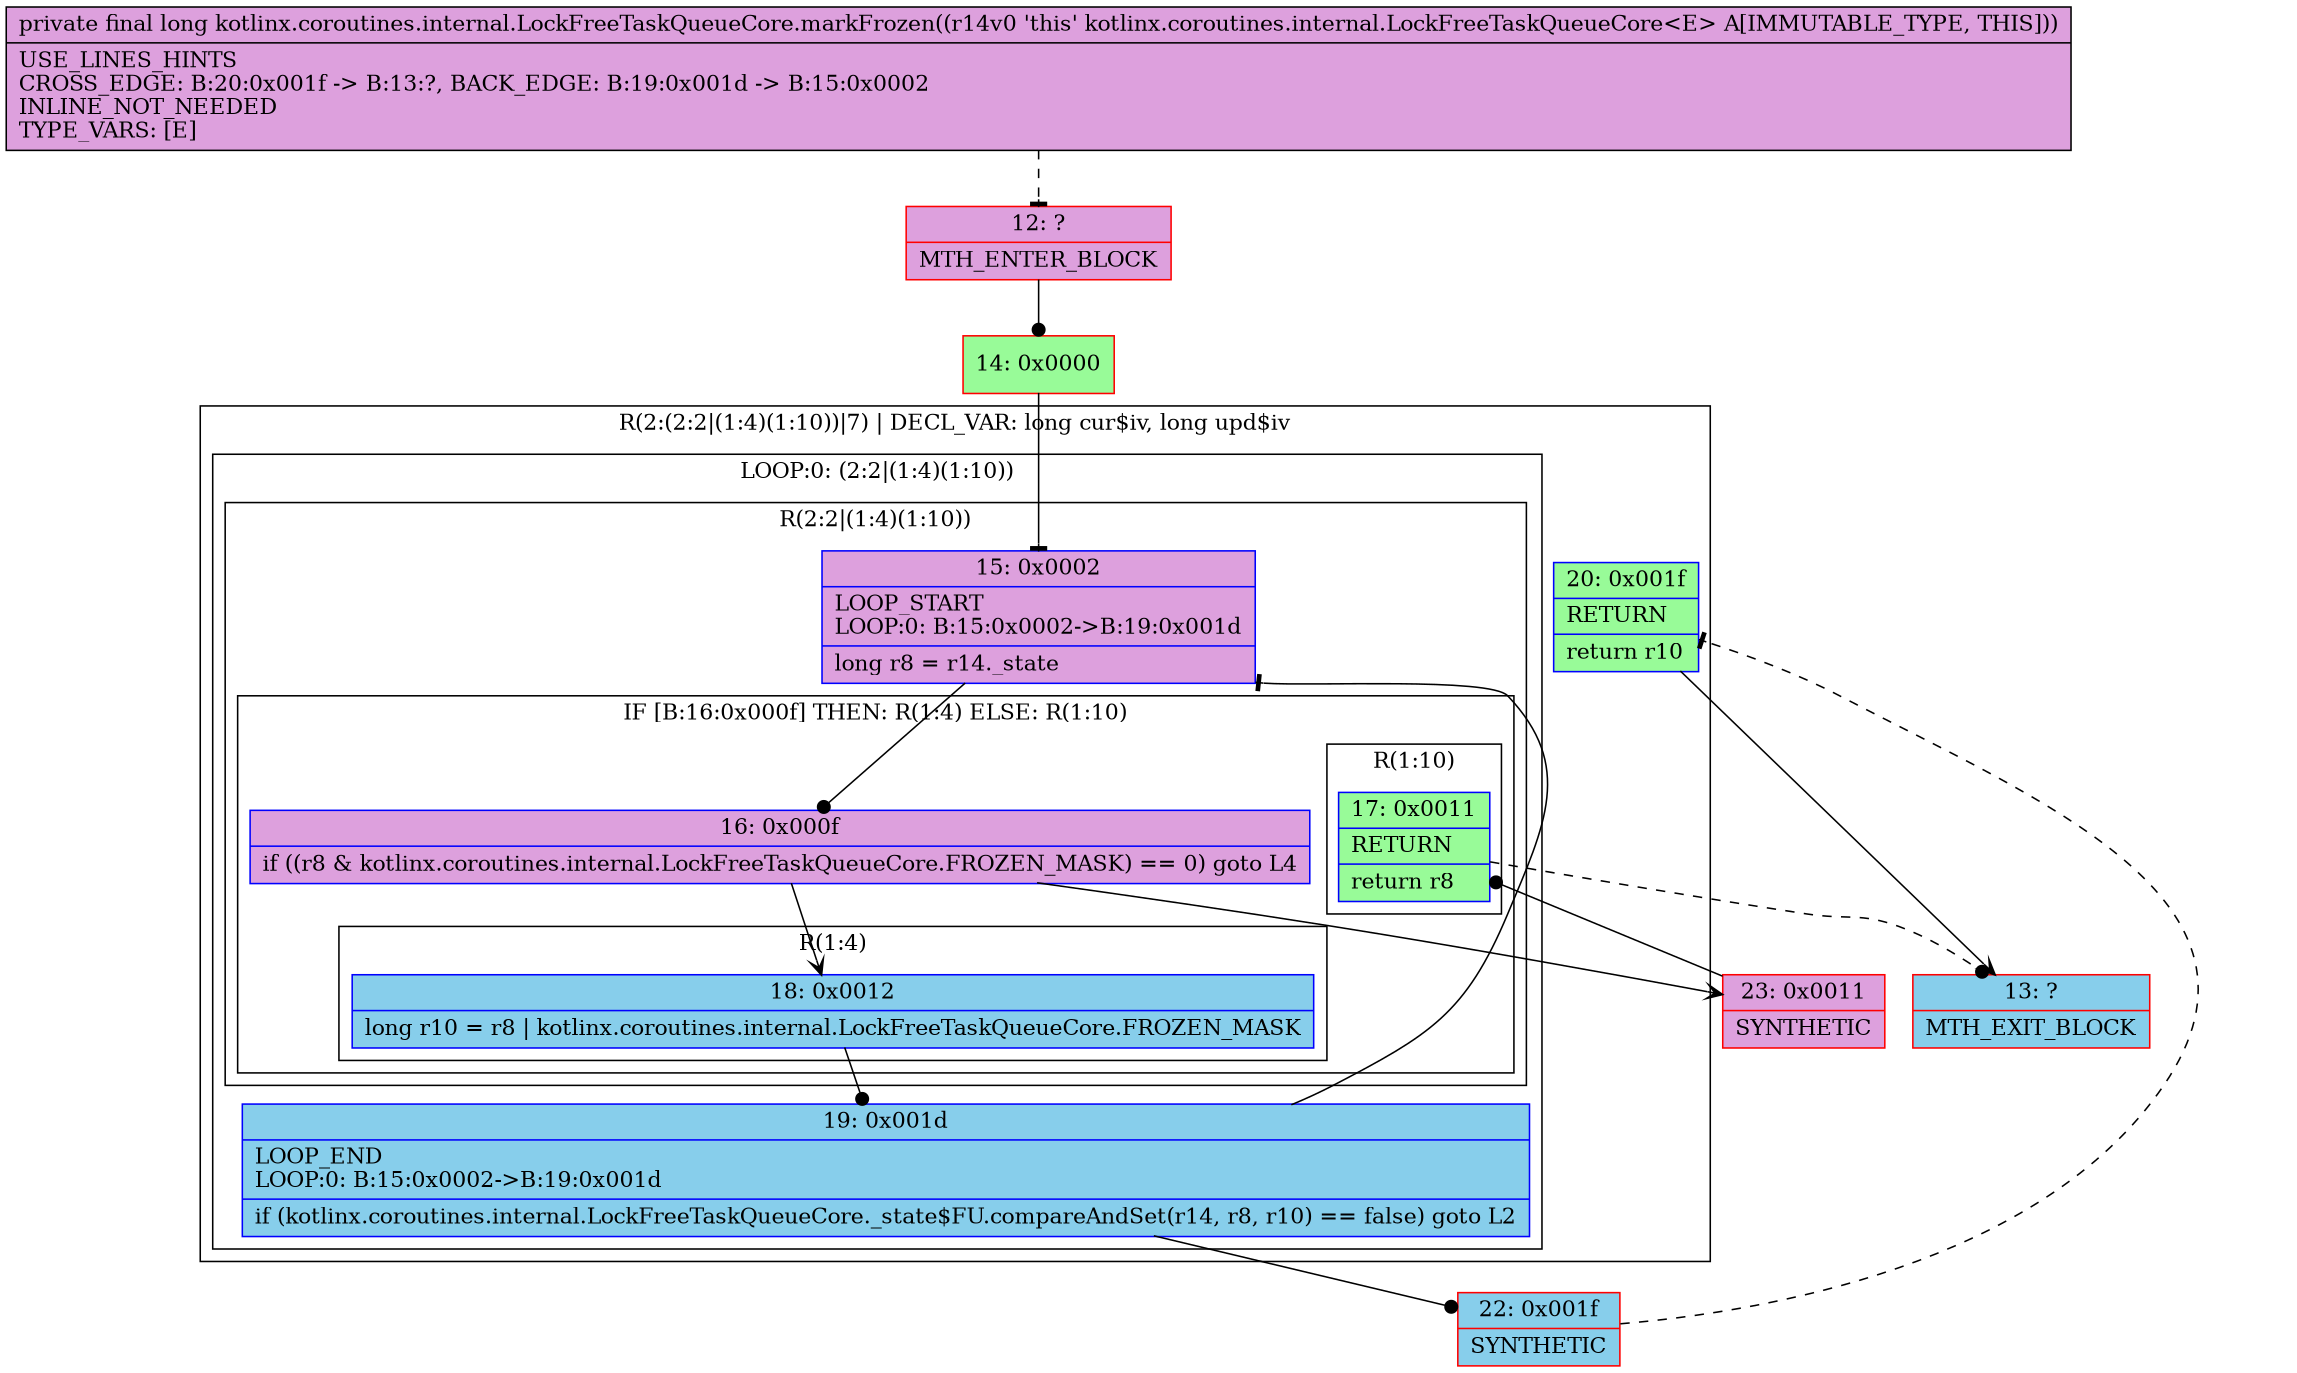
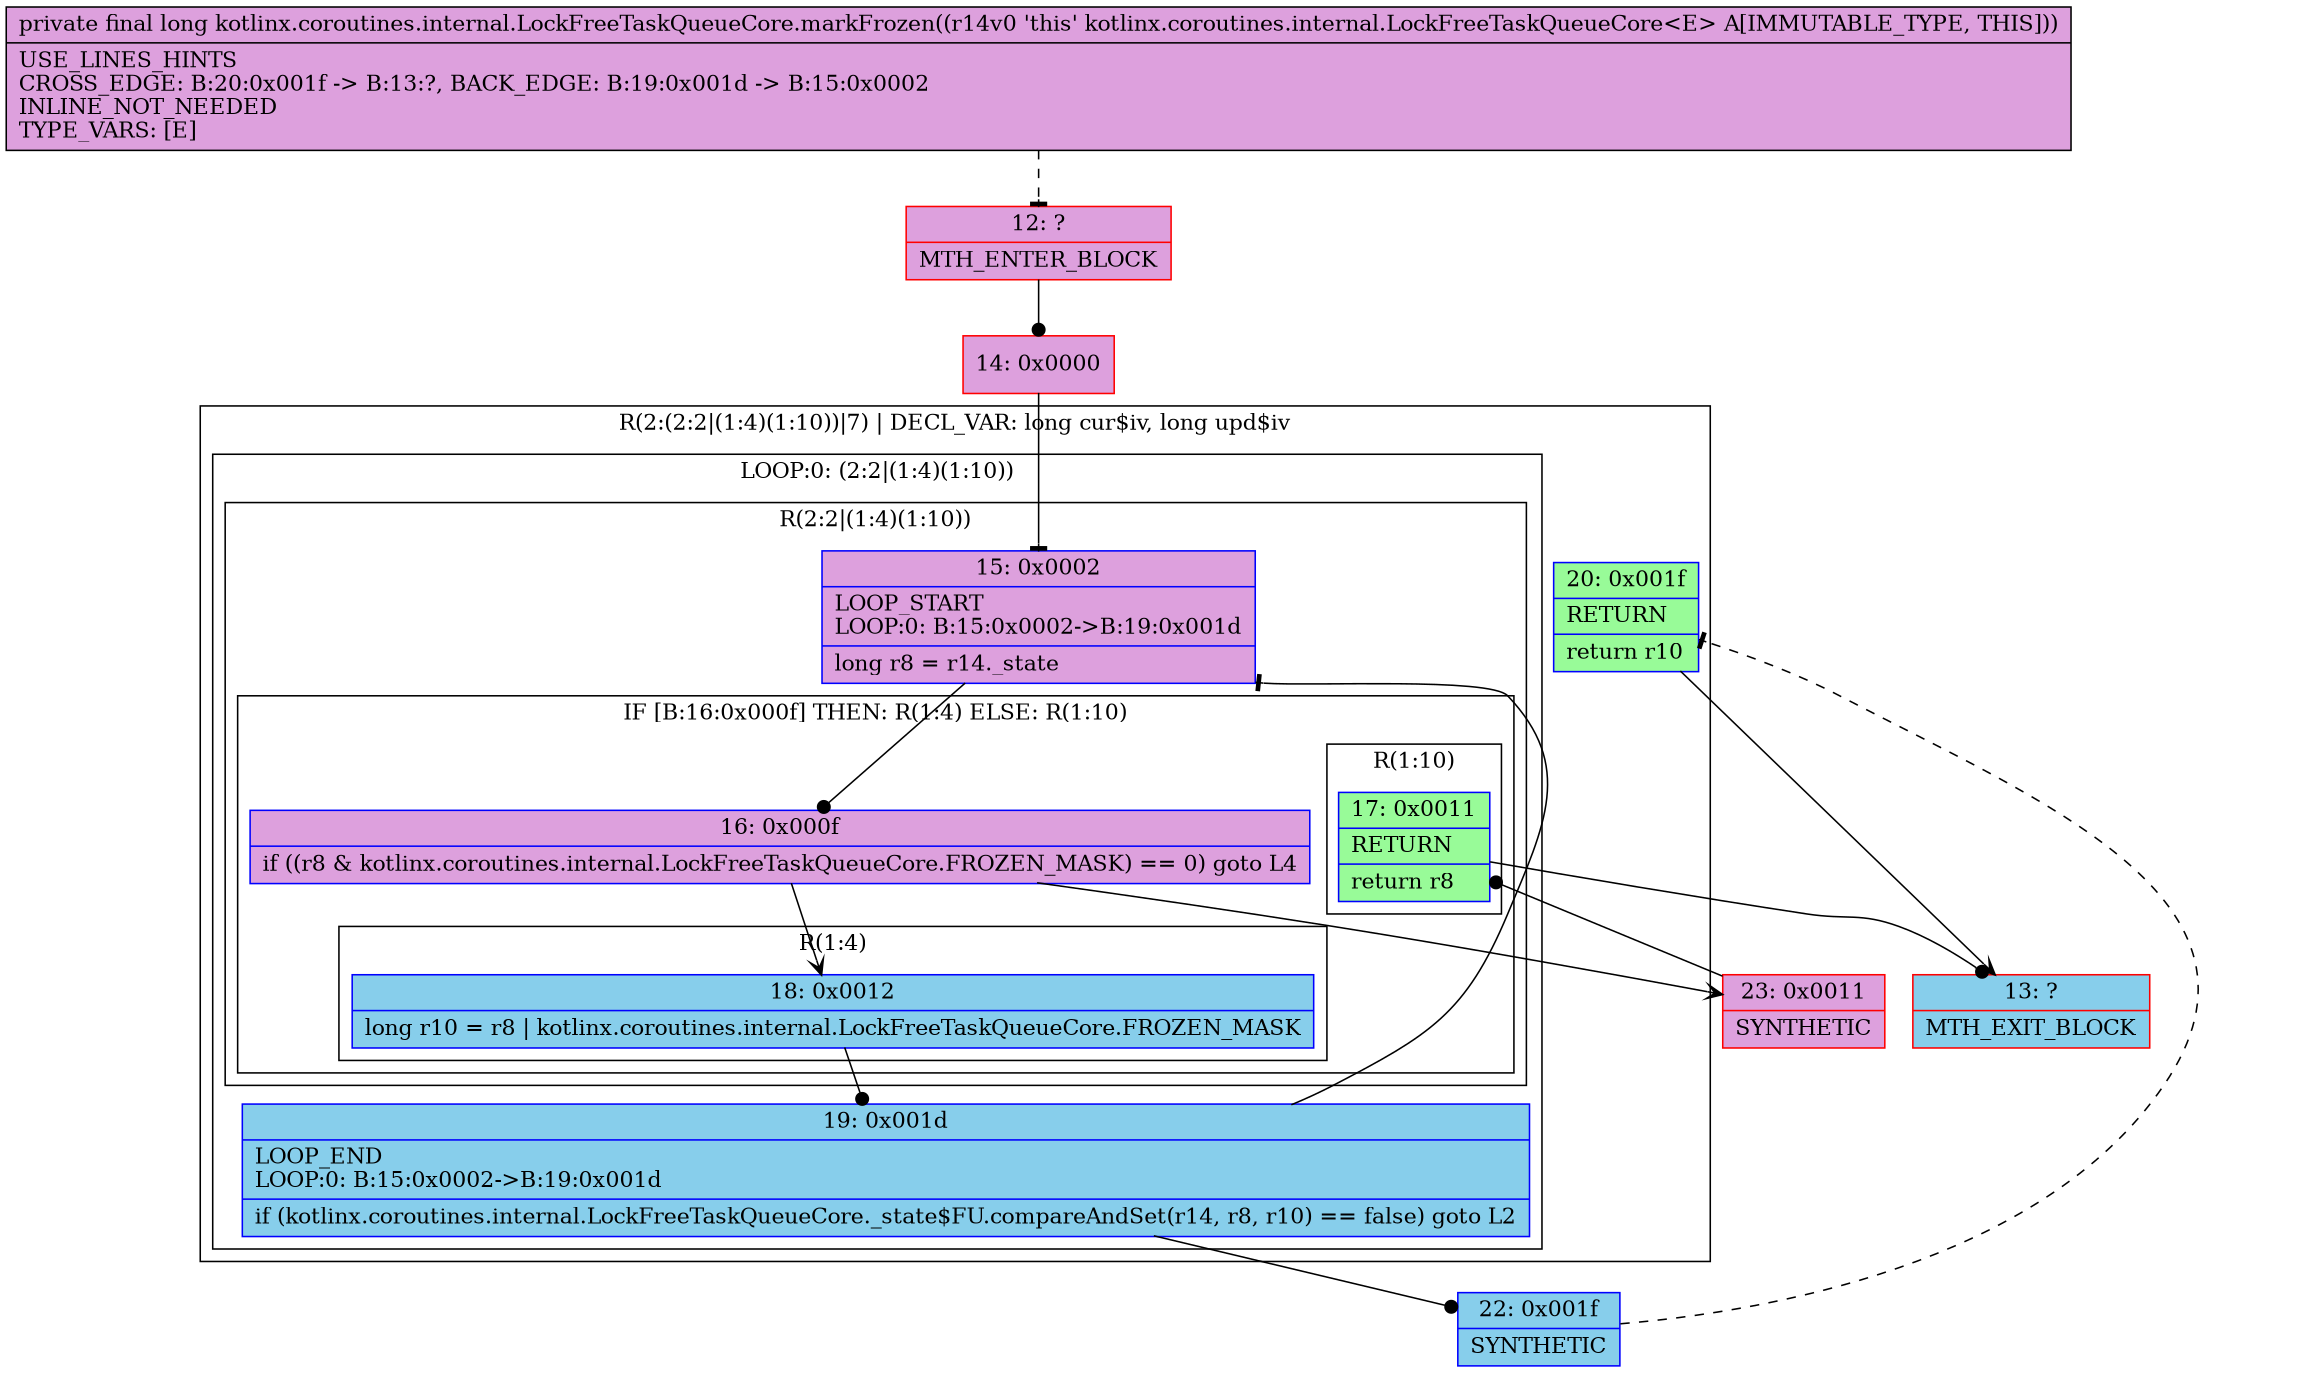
(1039, 365) -> (1039, 365)
(1738, 903) -> (1738, 903)
(1539, 1329) -> (1539, 1329)
